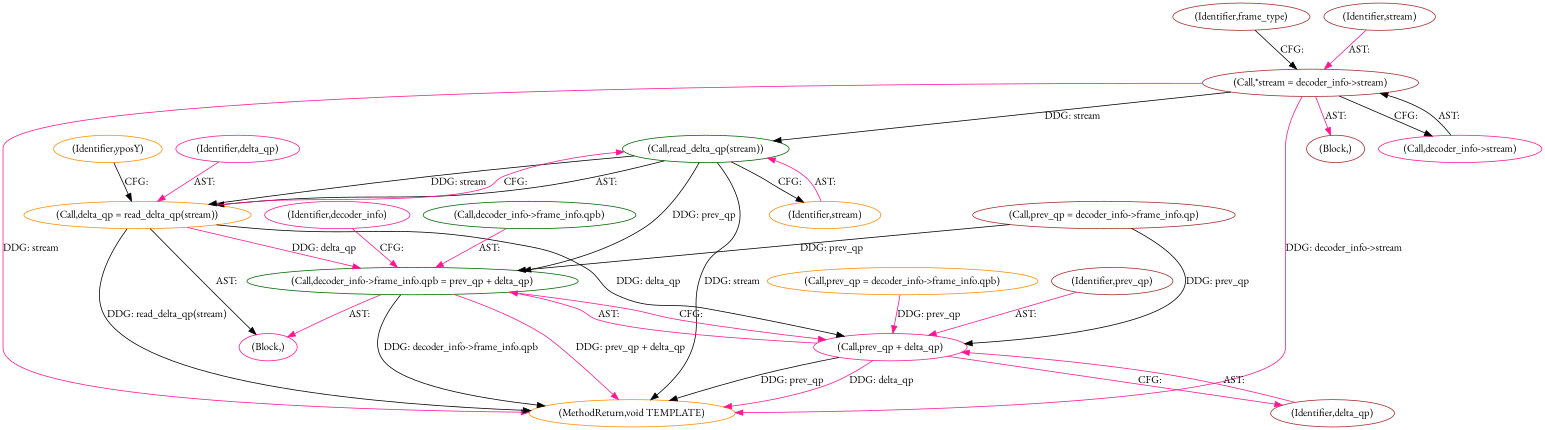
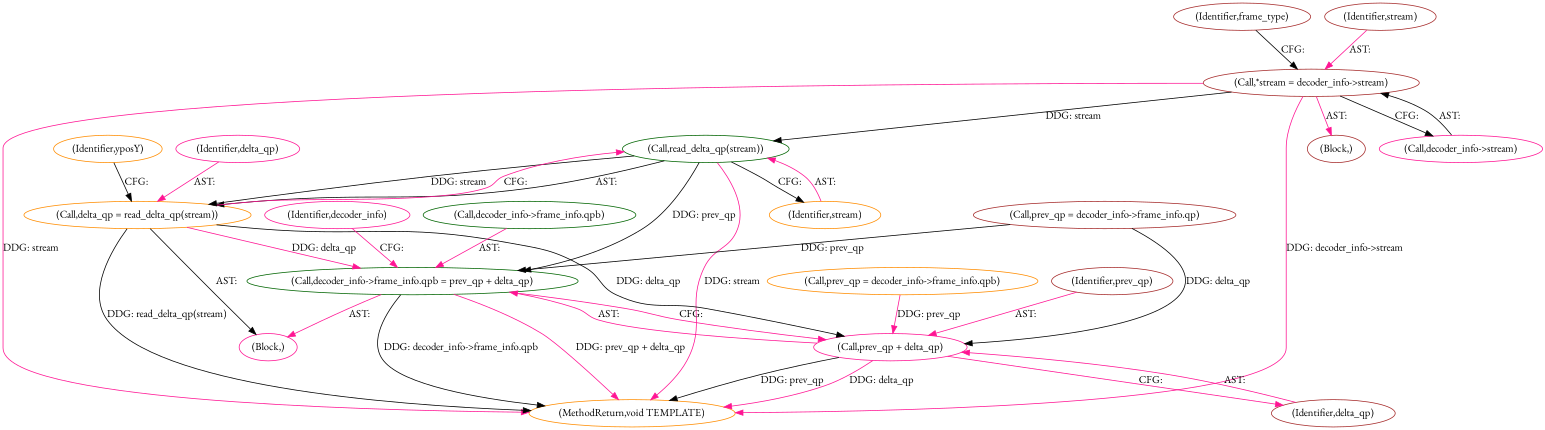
(701, 276) -> (701, 276)
(1218, 281) -> (1218, 281)
